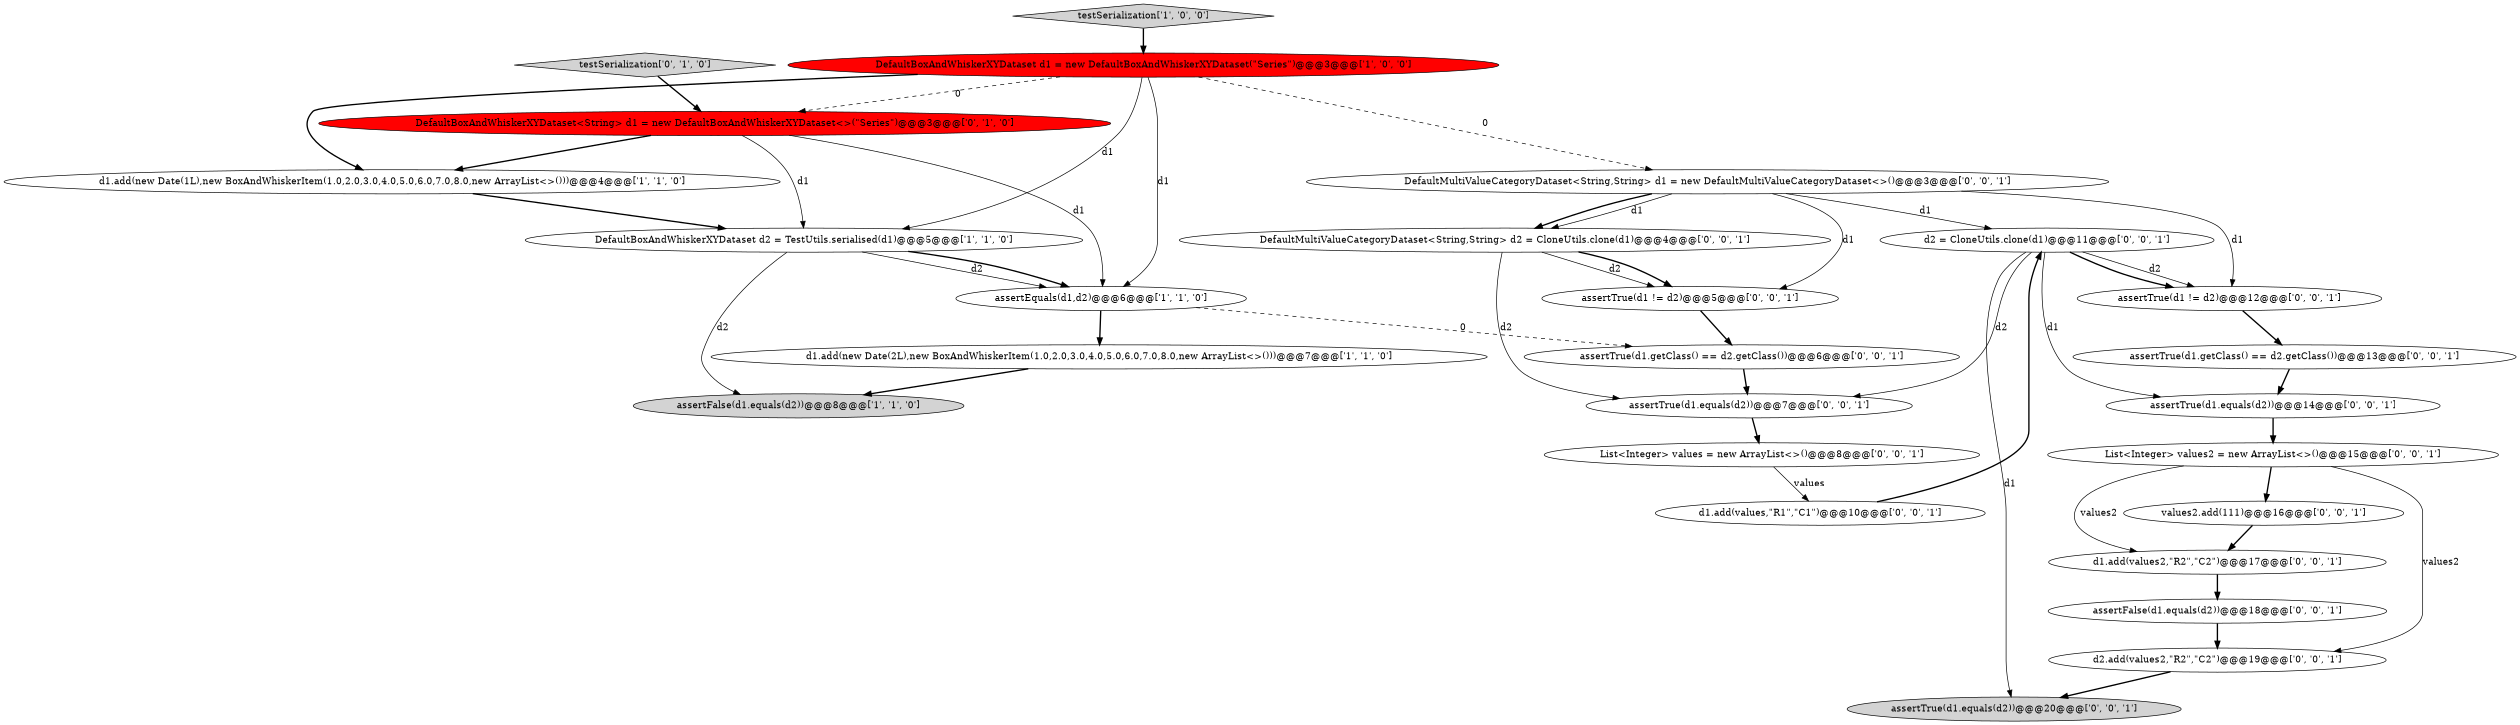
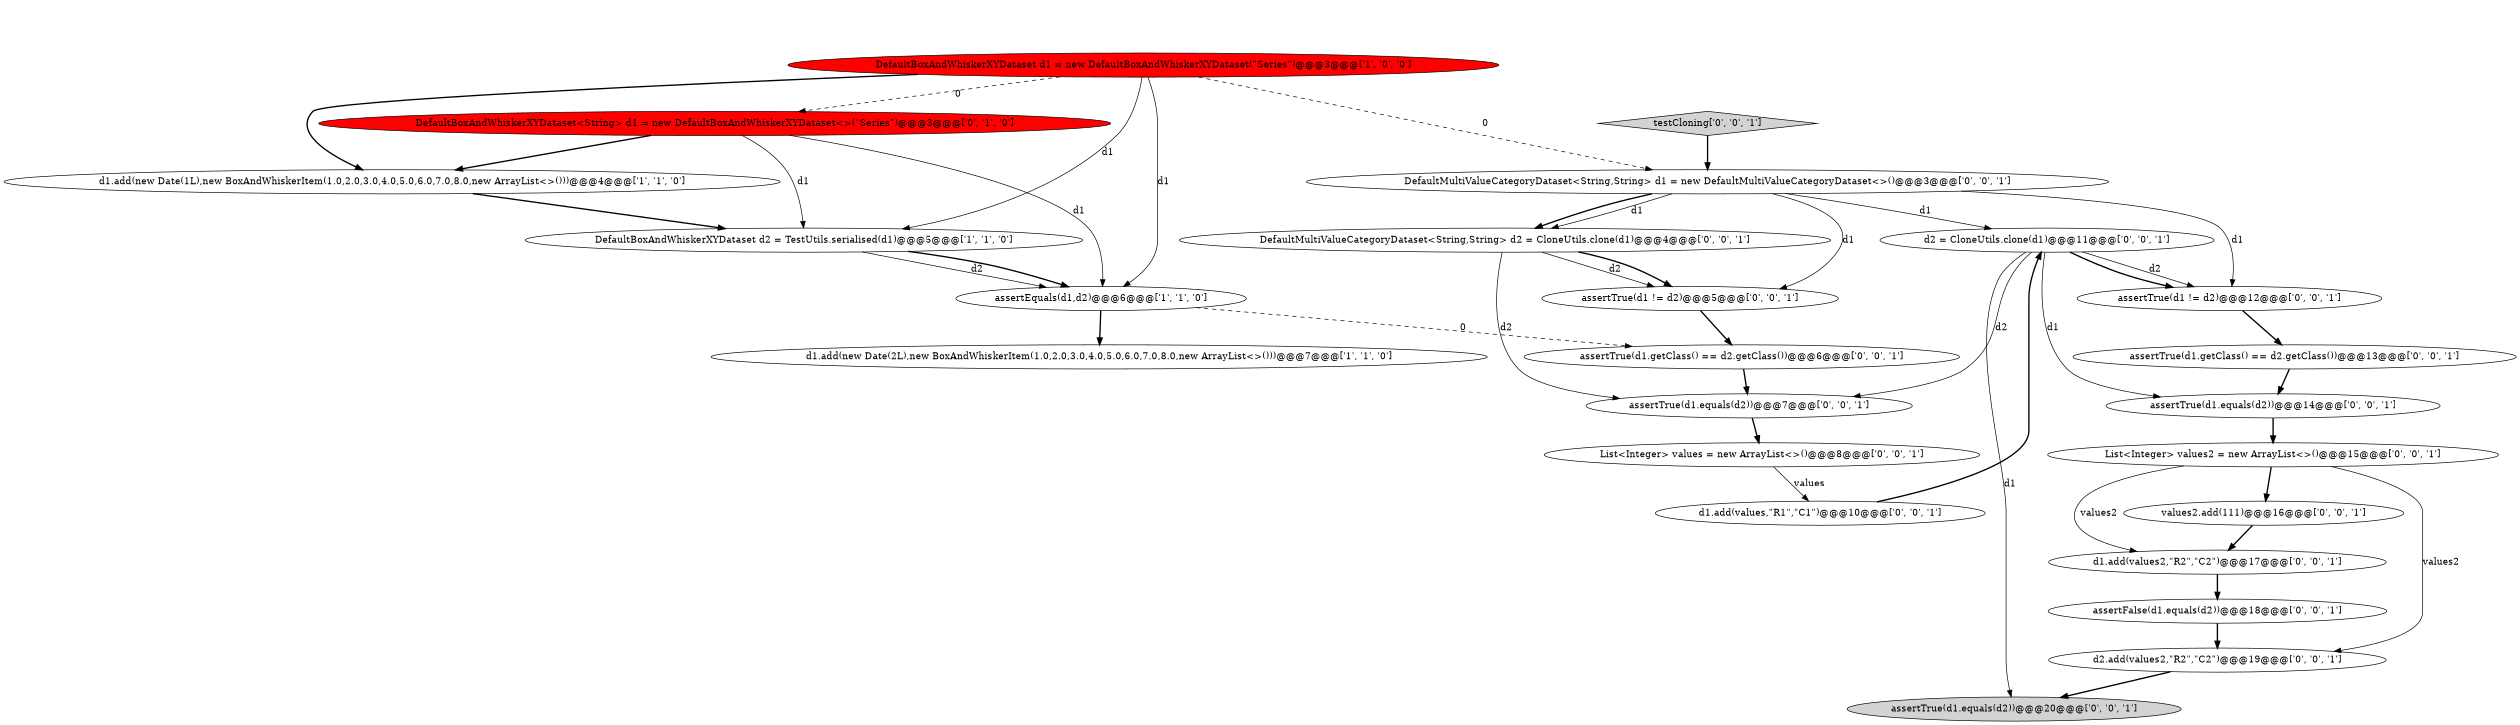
(1143, 16) -> none
(645, 65) -> none
none -> (1708, 123)
(799, 406) -> none
